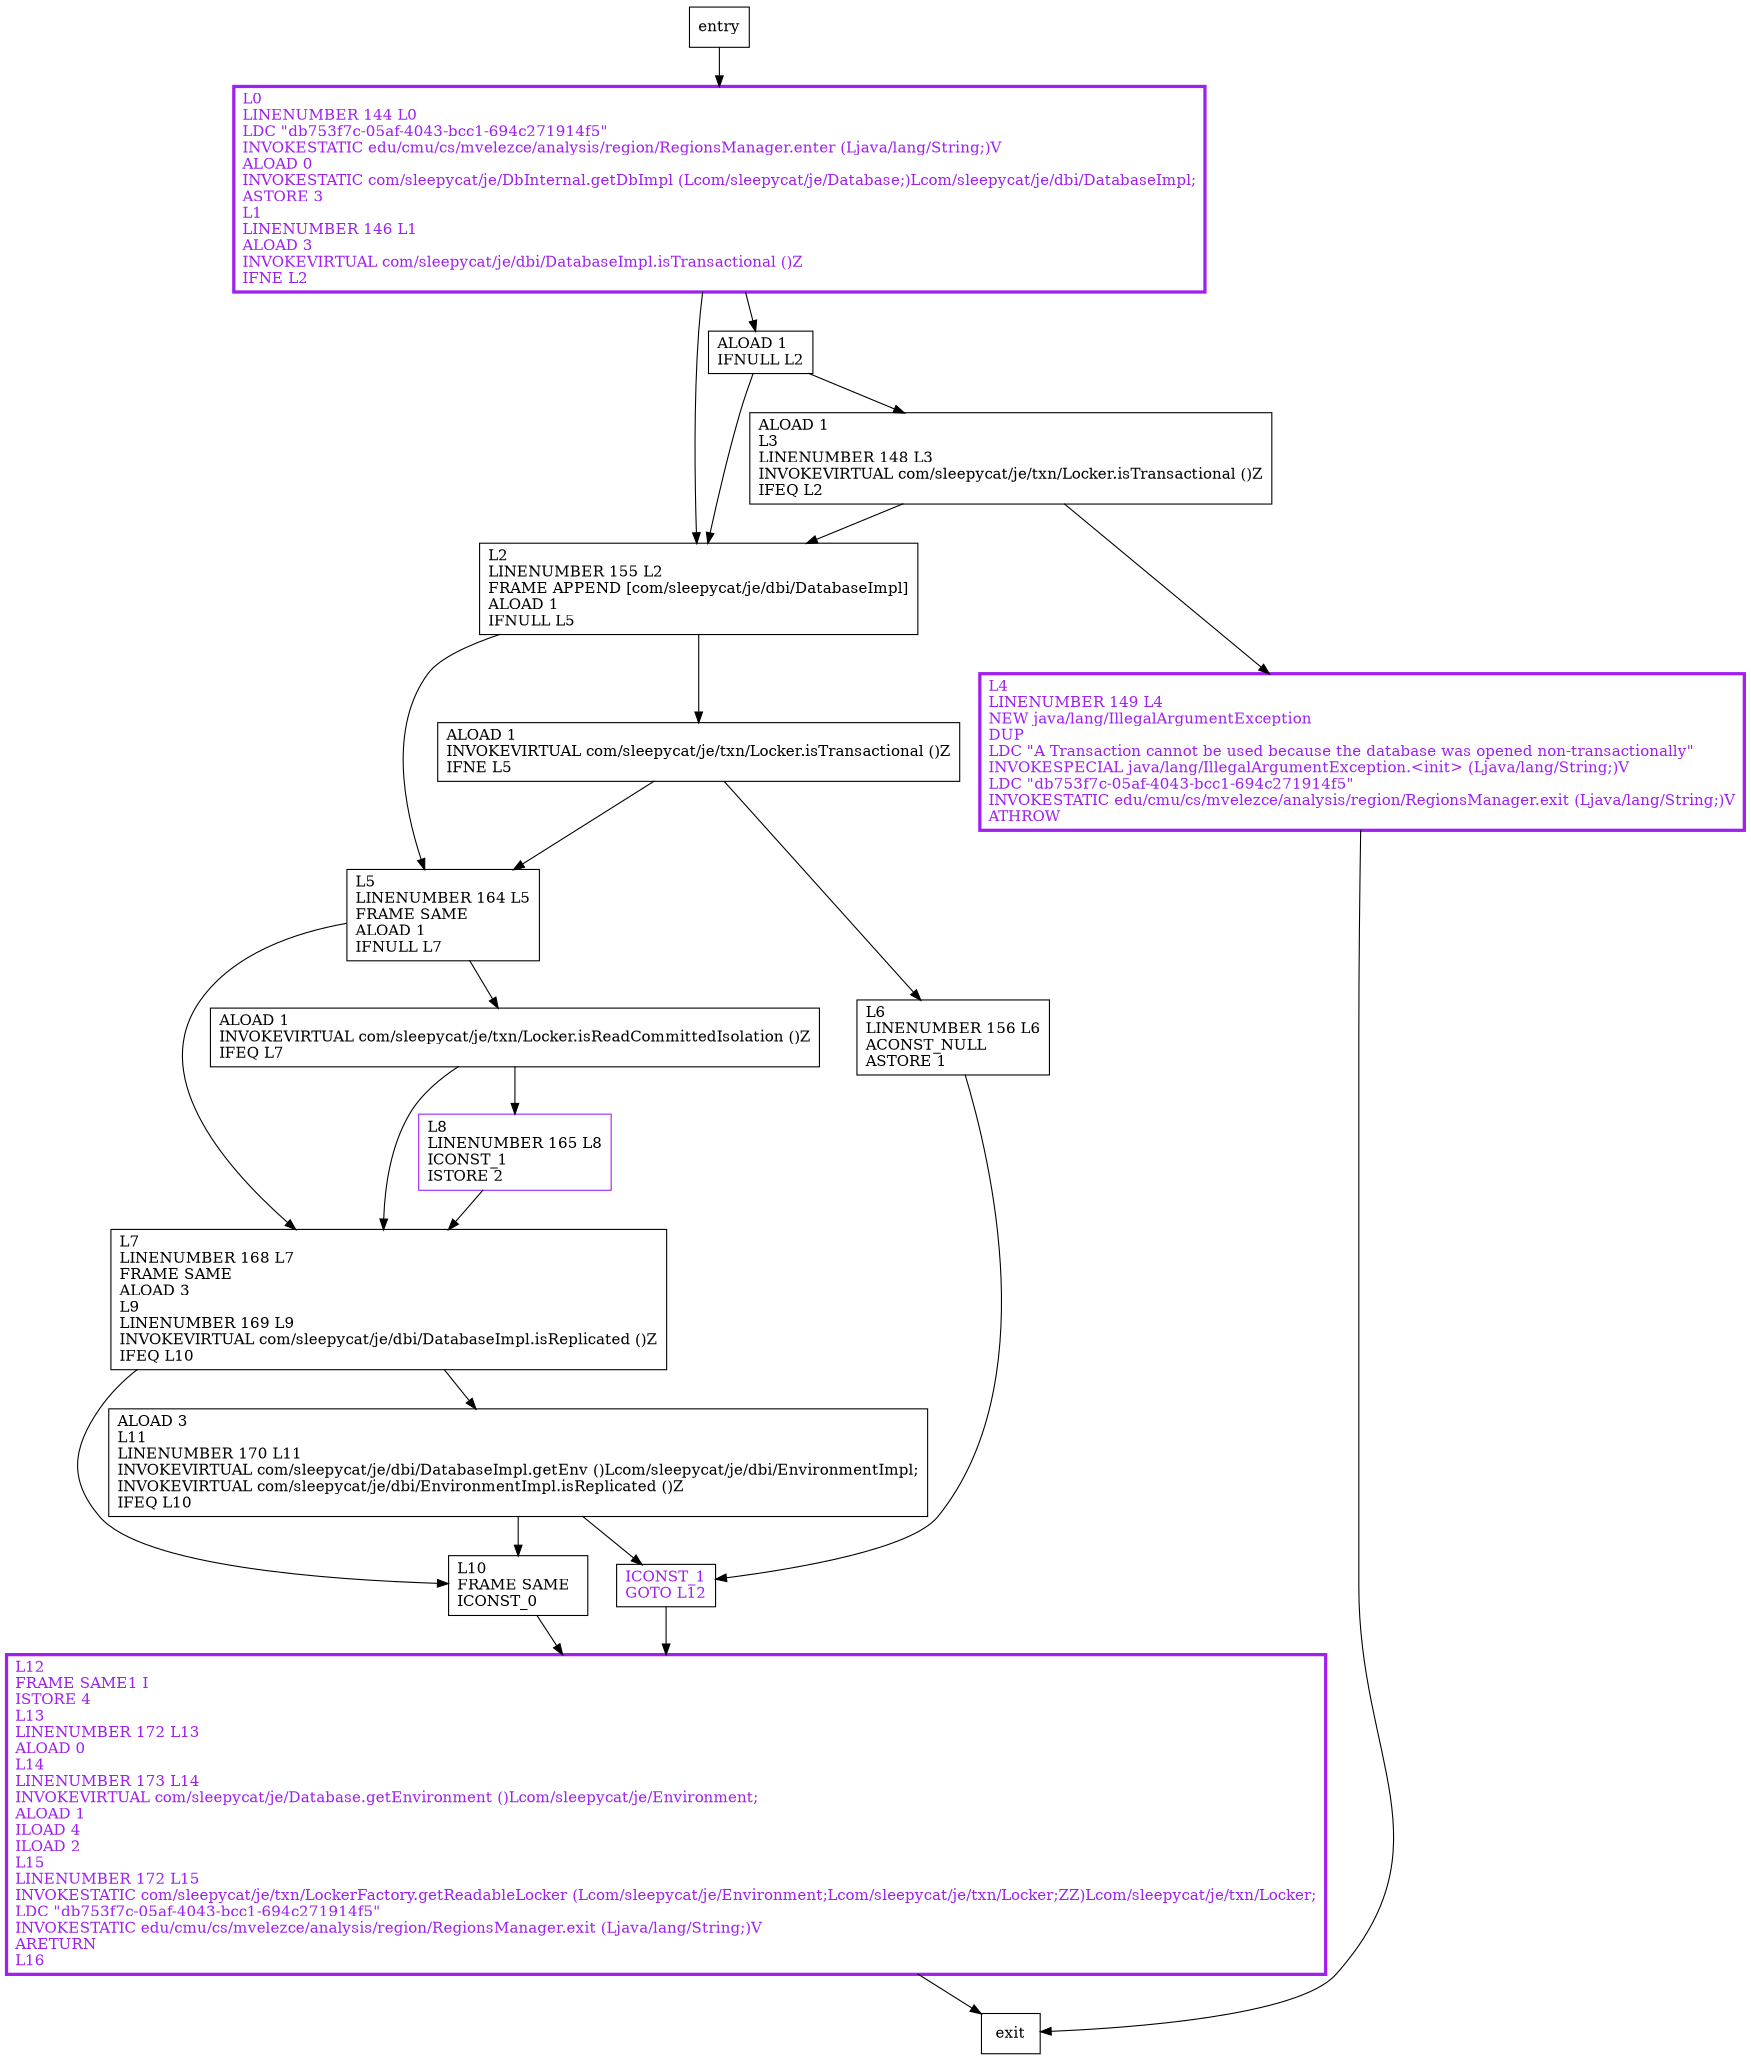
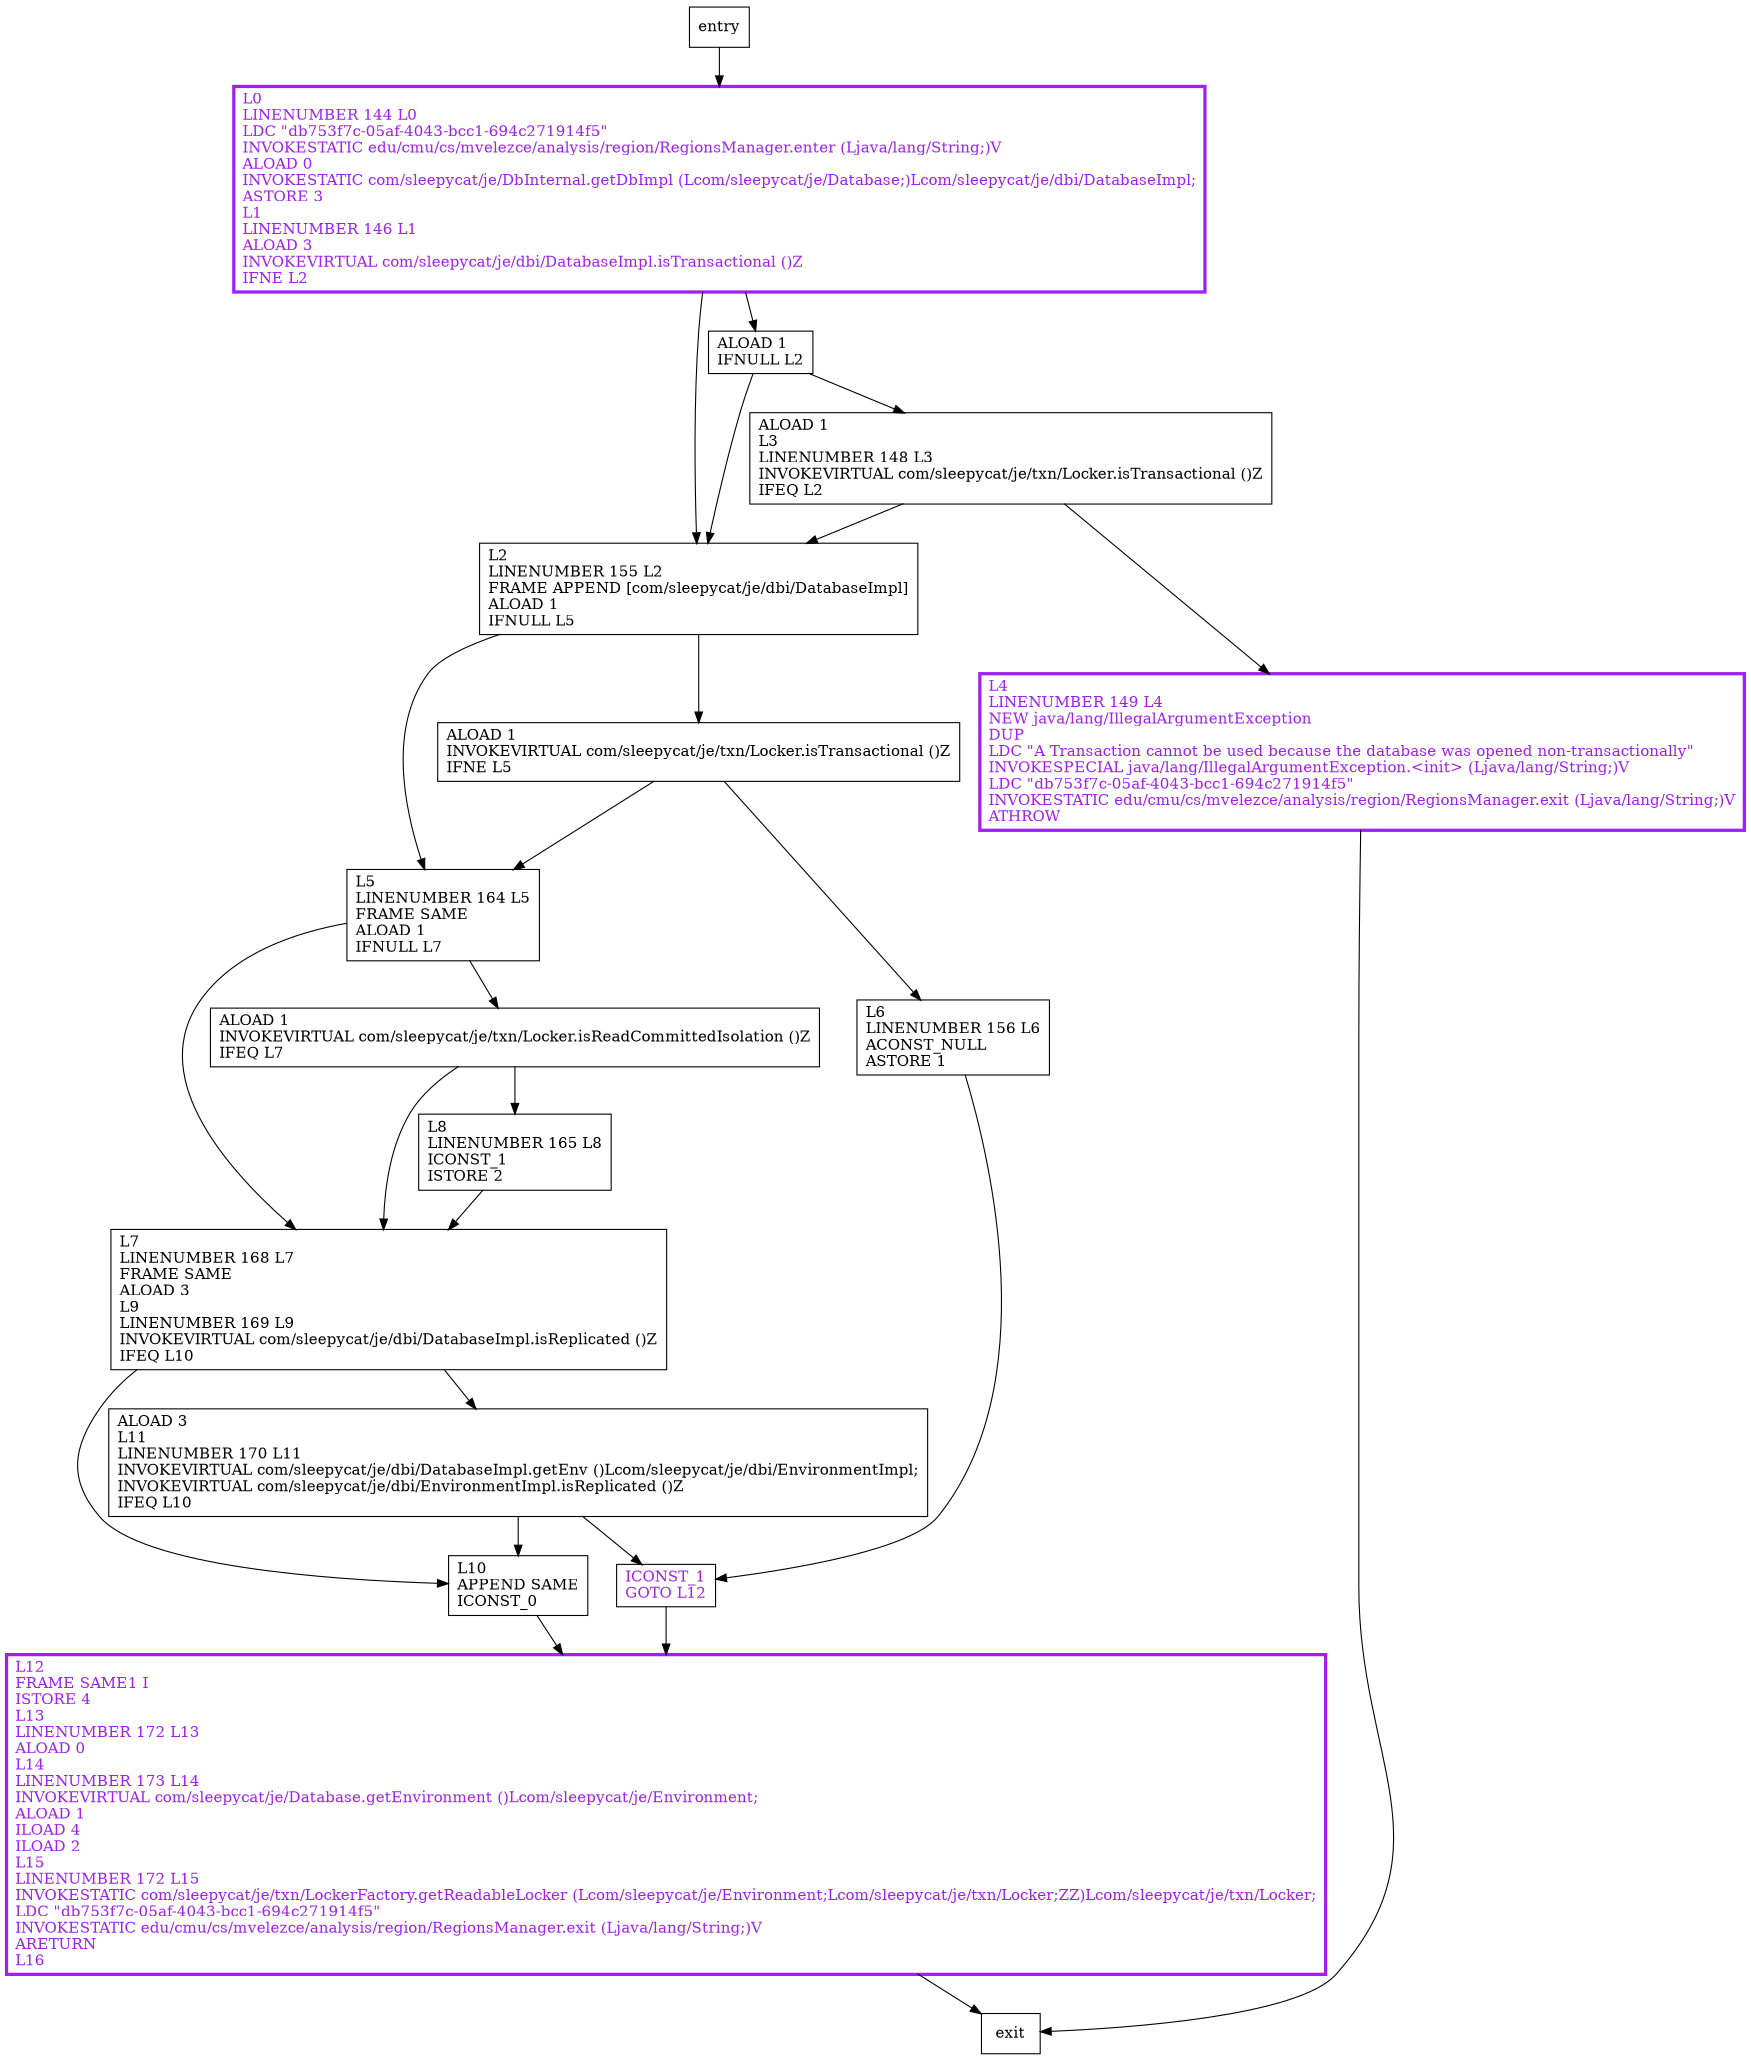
(515, 1152) -> (515, 1152)
(518, 1586) -> (518, 1586)
